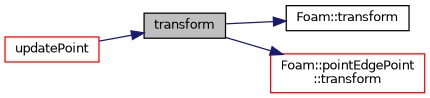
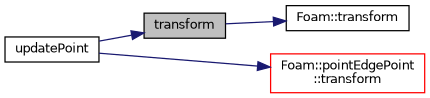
(248, 44) -> (178, 60)
(52, 49) -> (52, 49)
